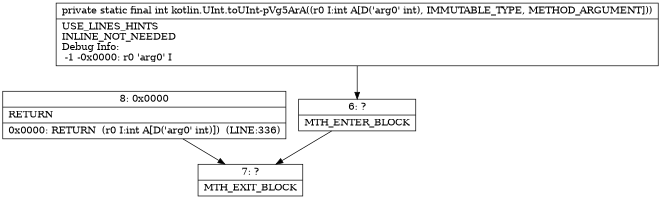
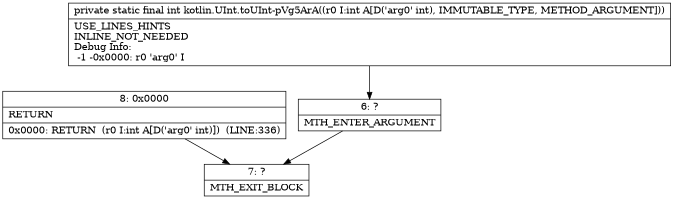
(357, 123) -> (370, 123)
